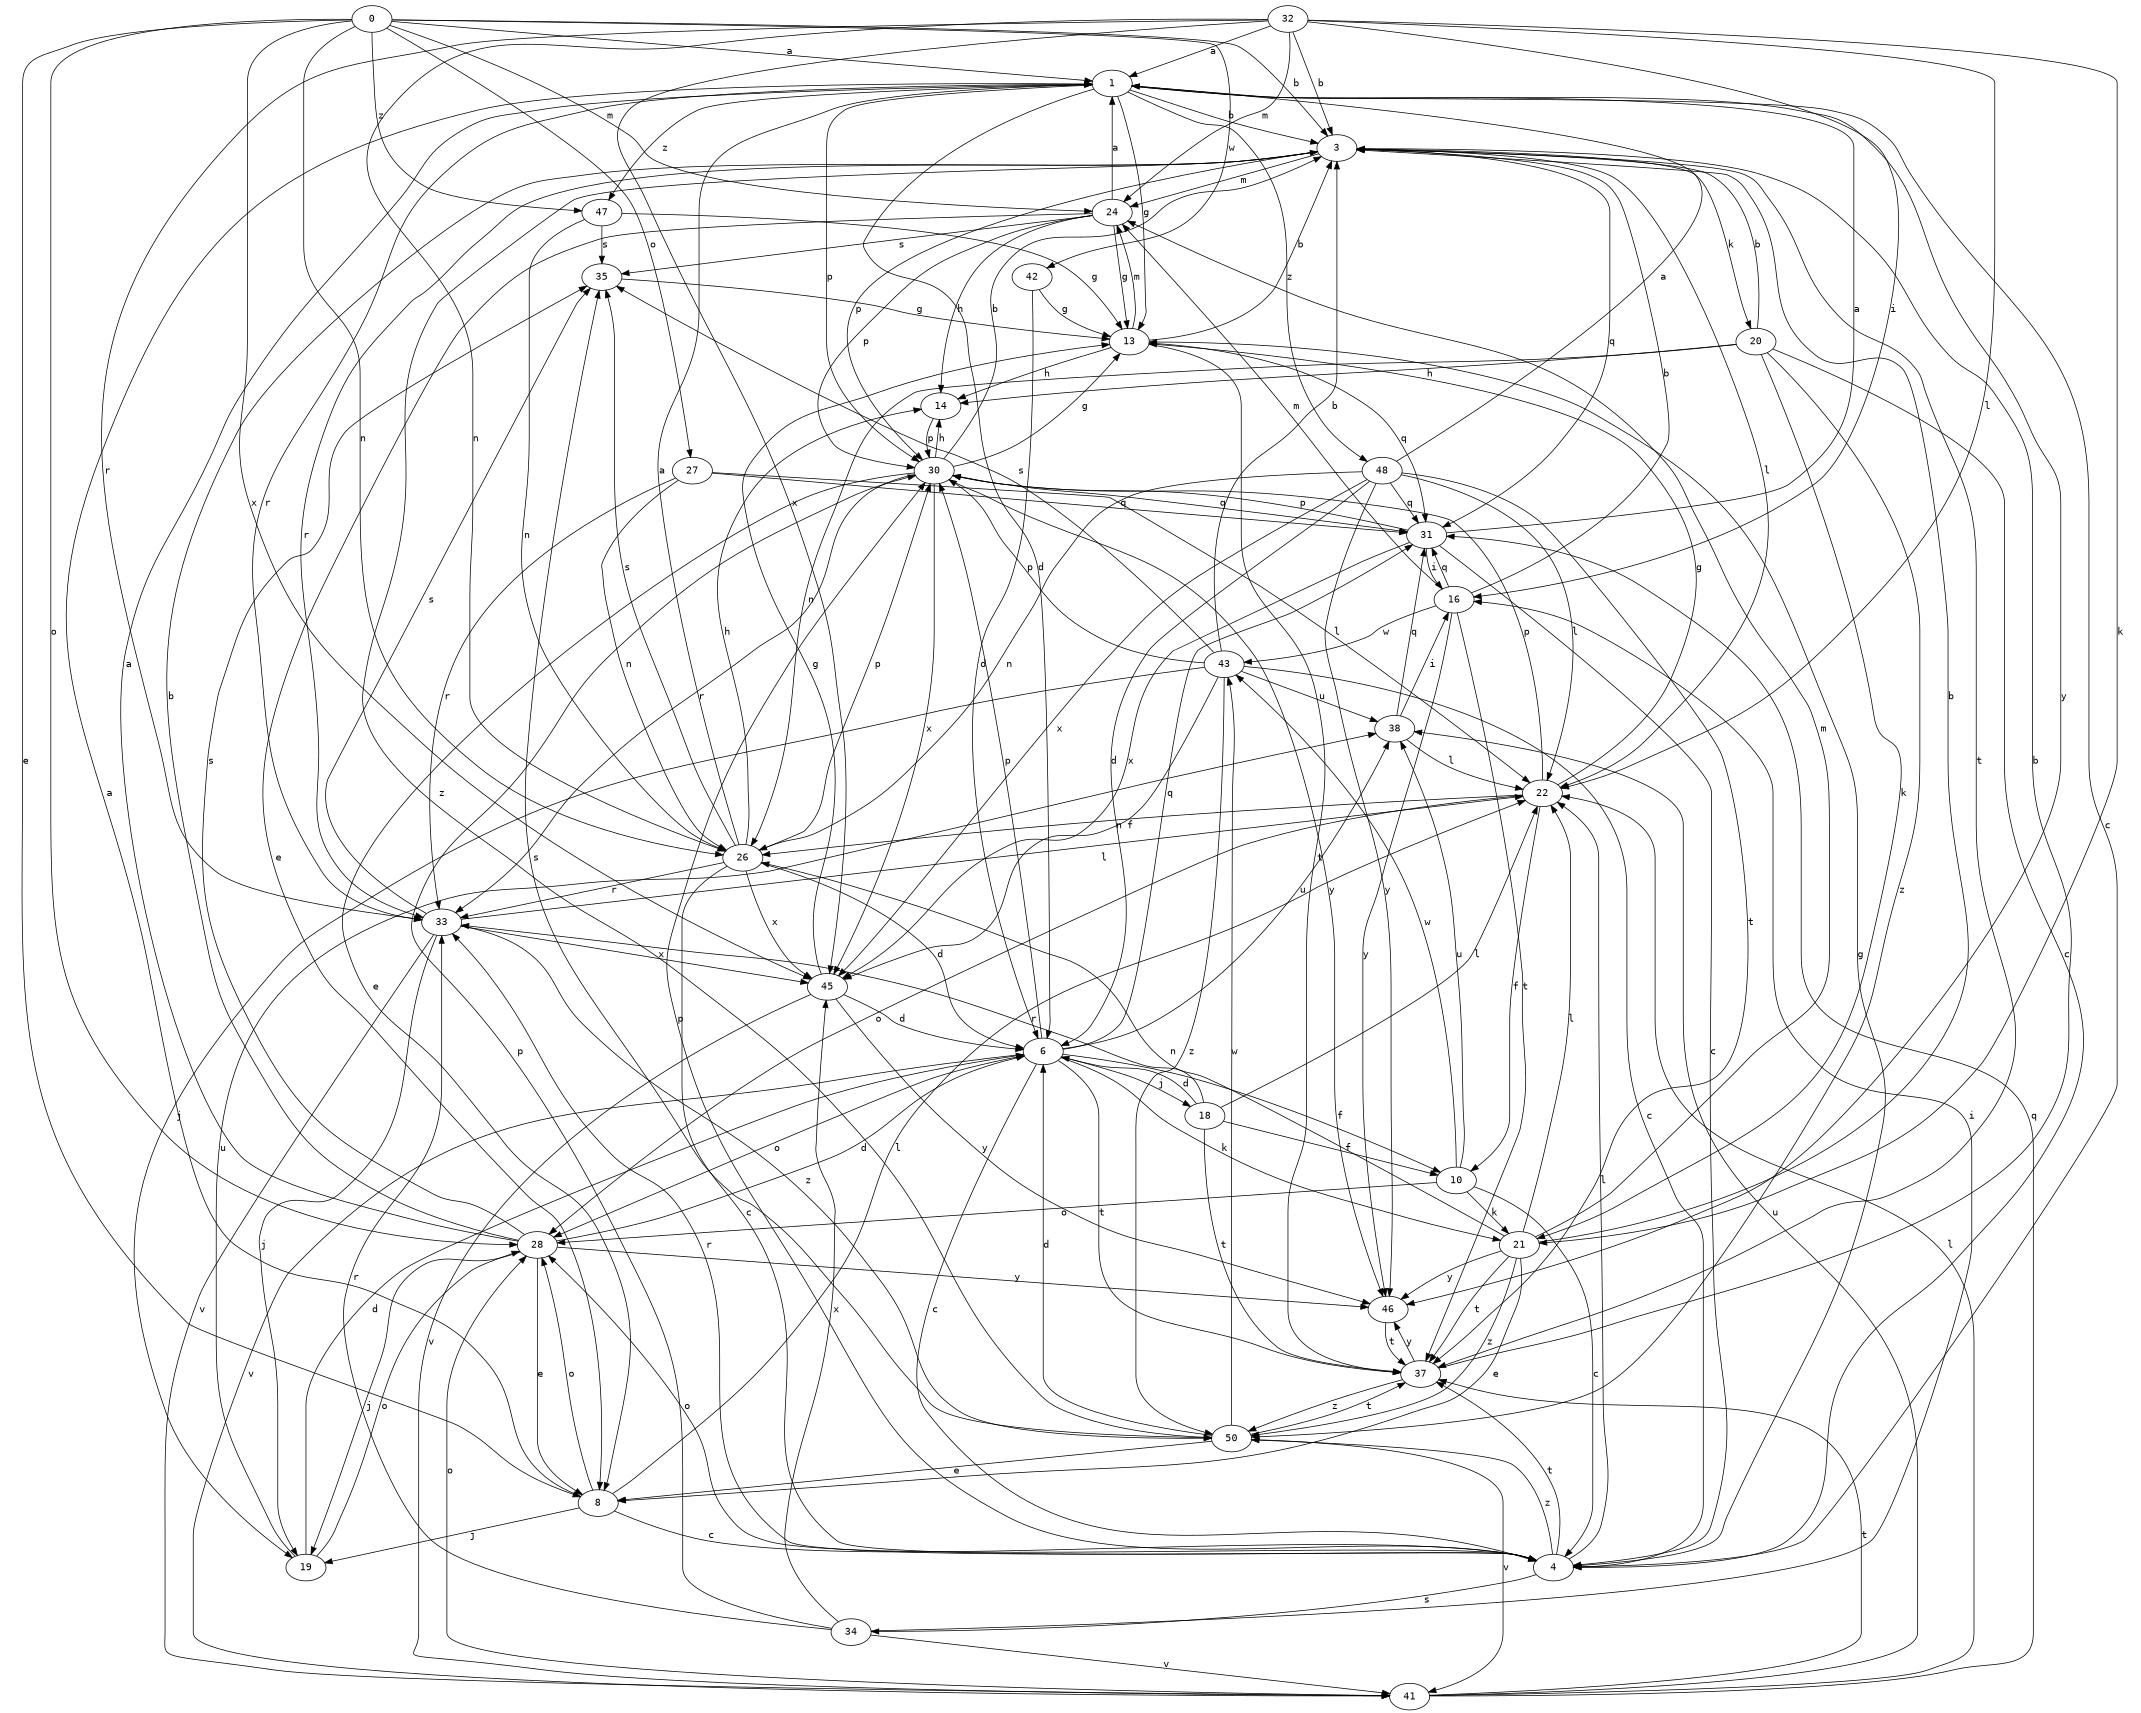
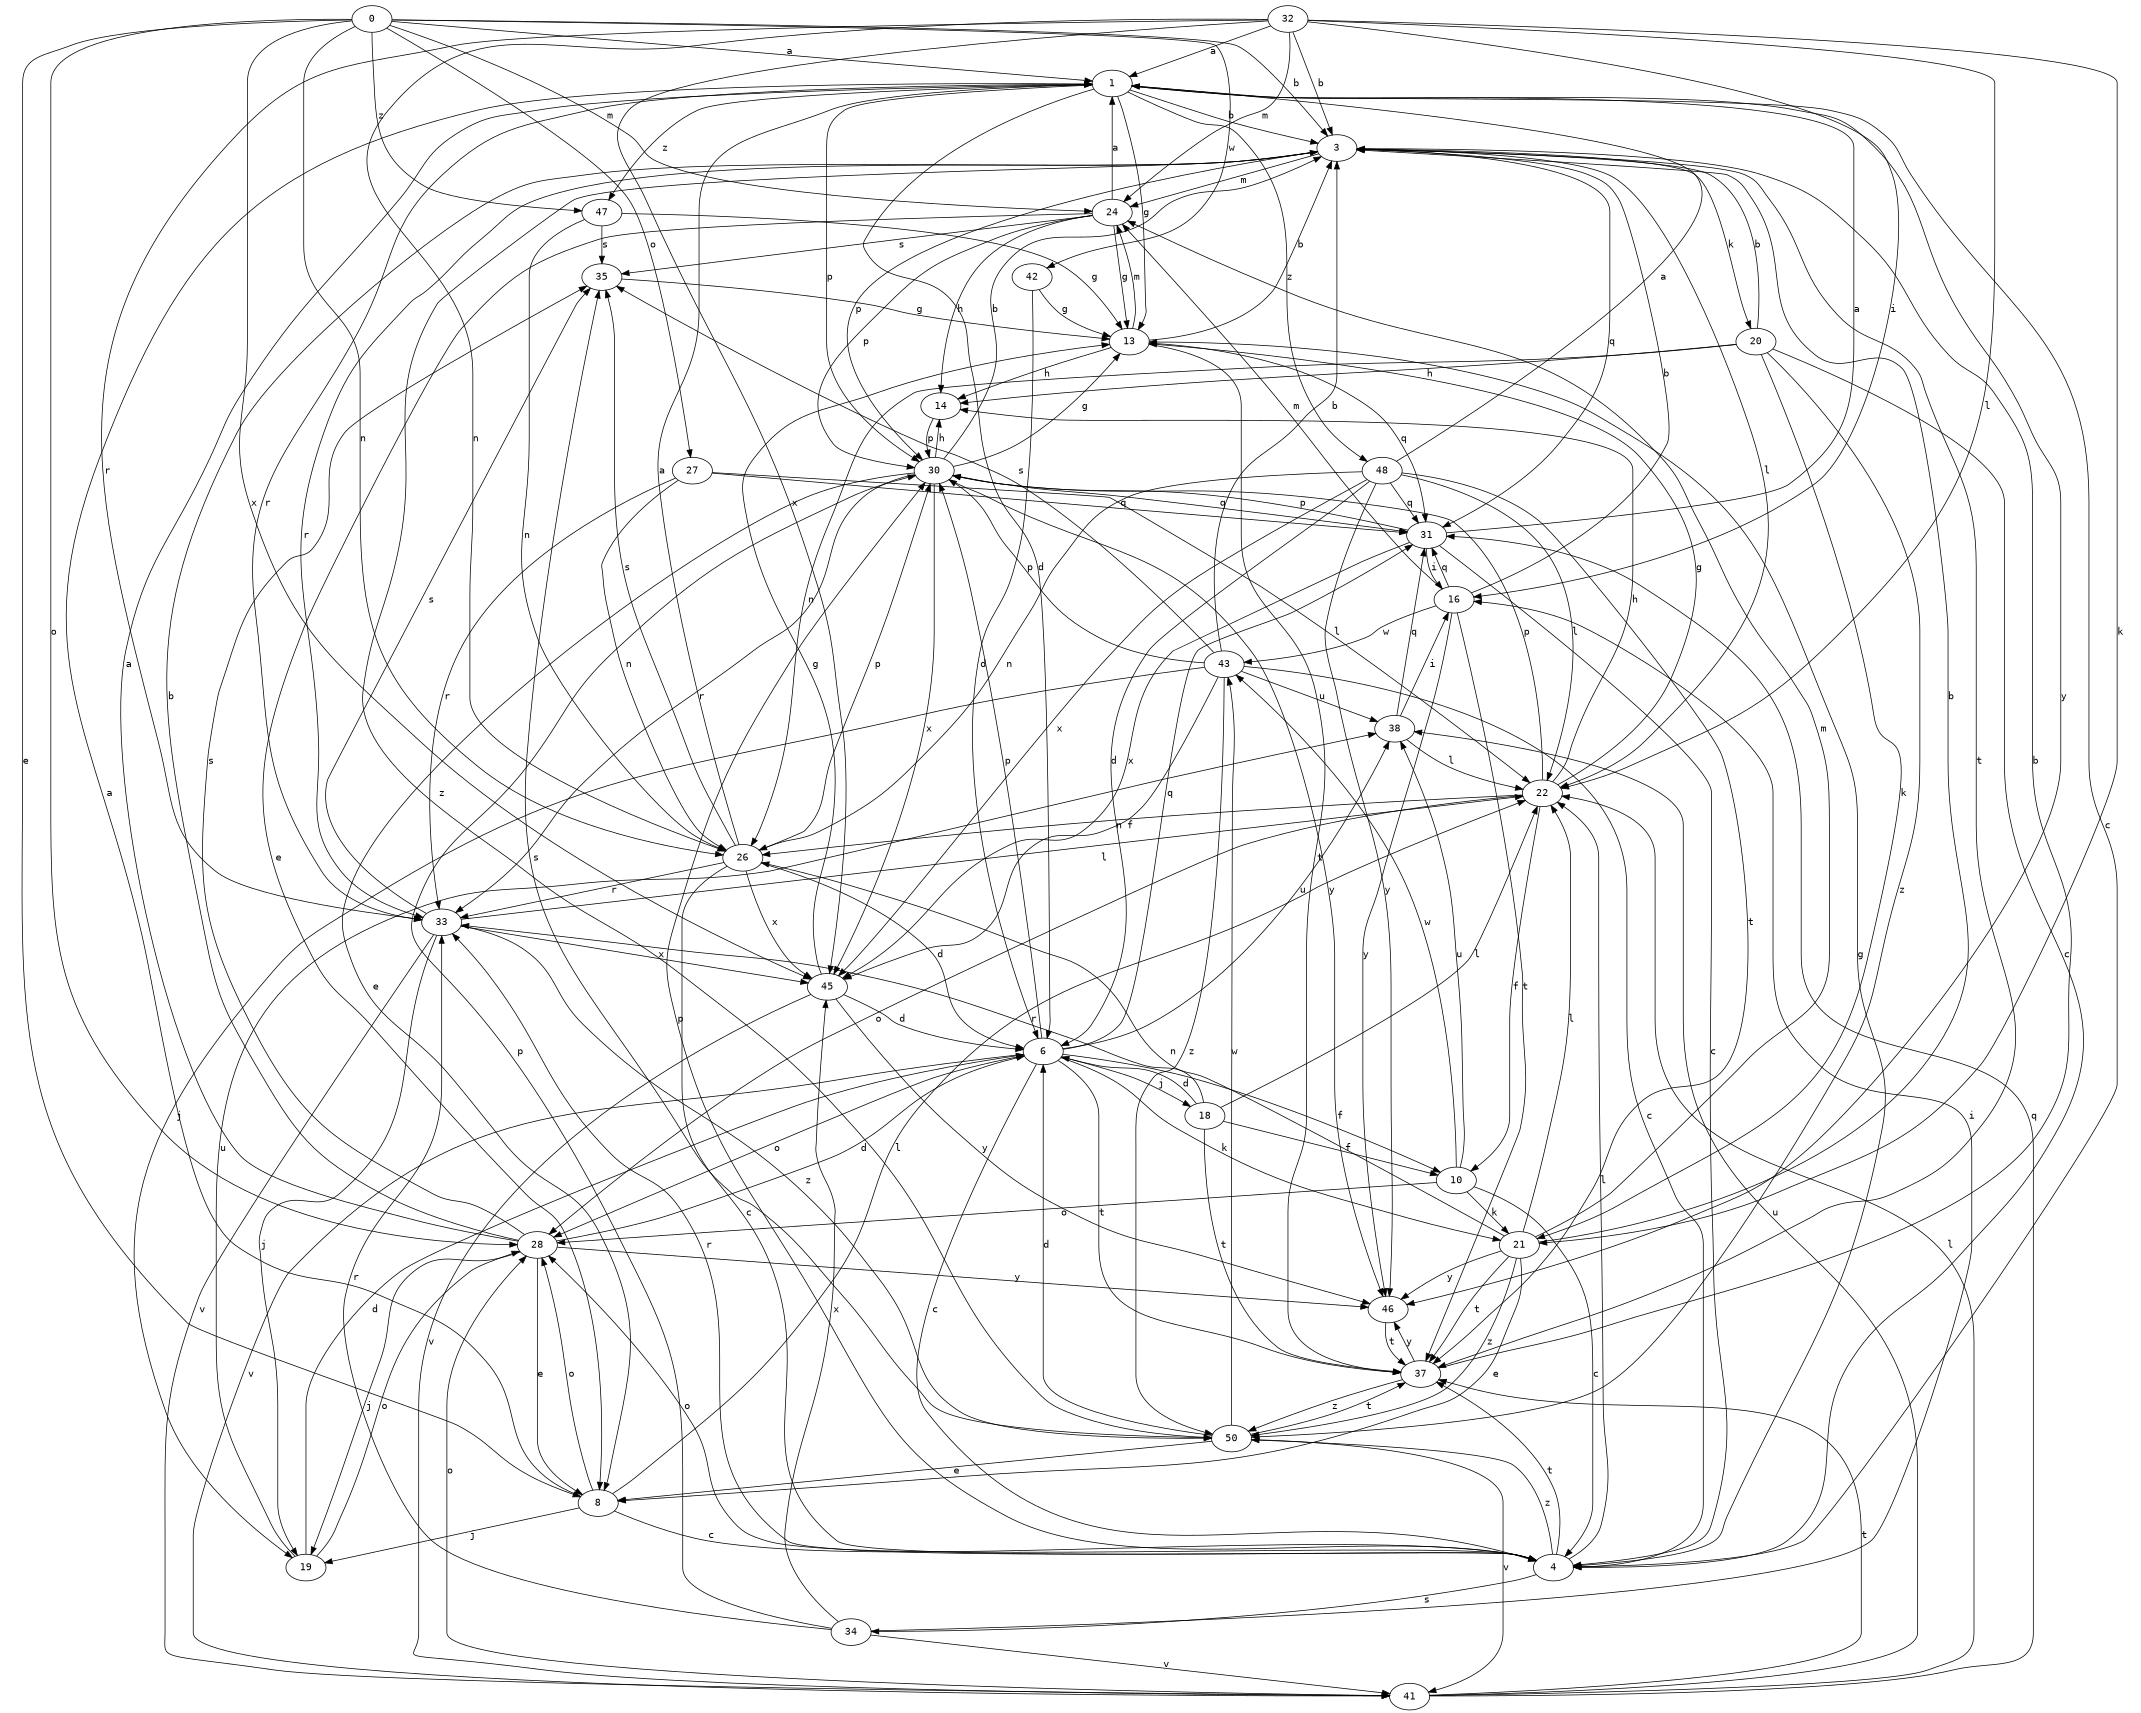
(719, 573) -> (1470, 427)
